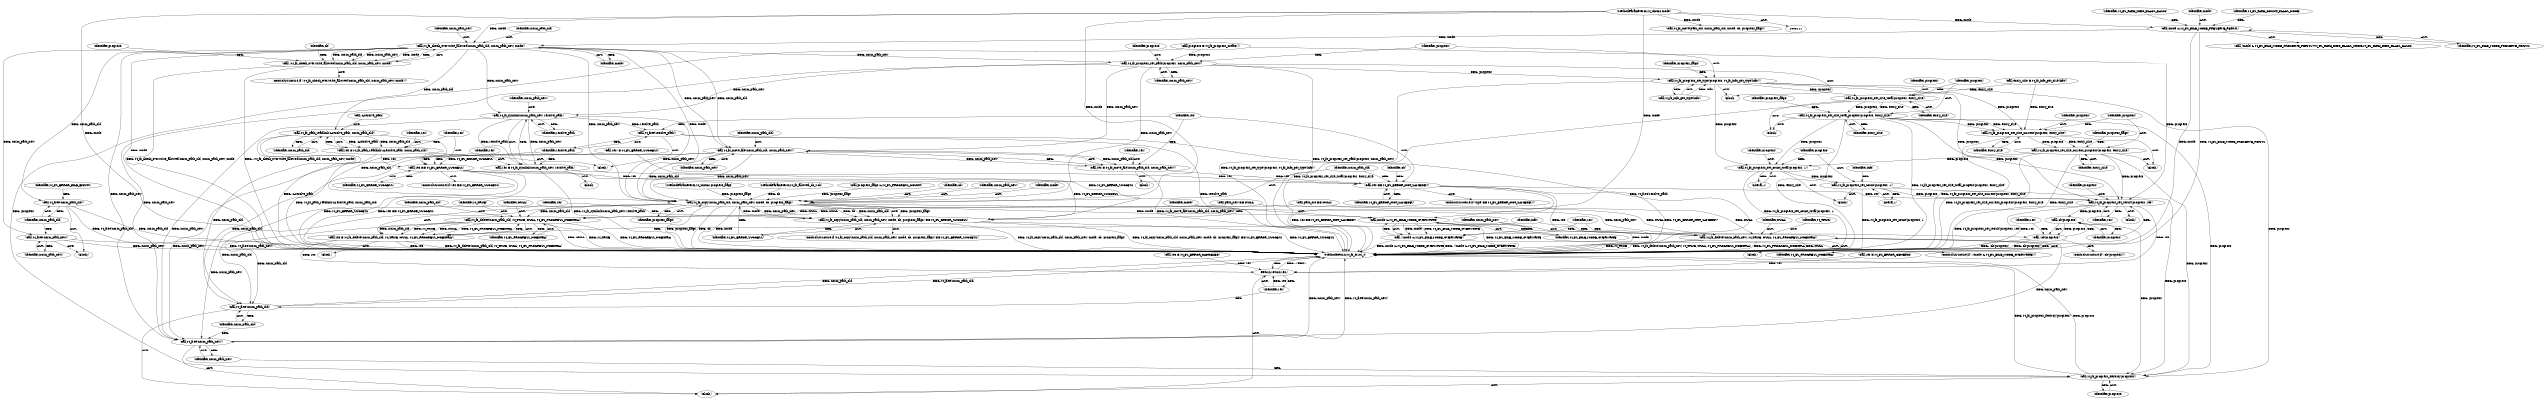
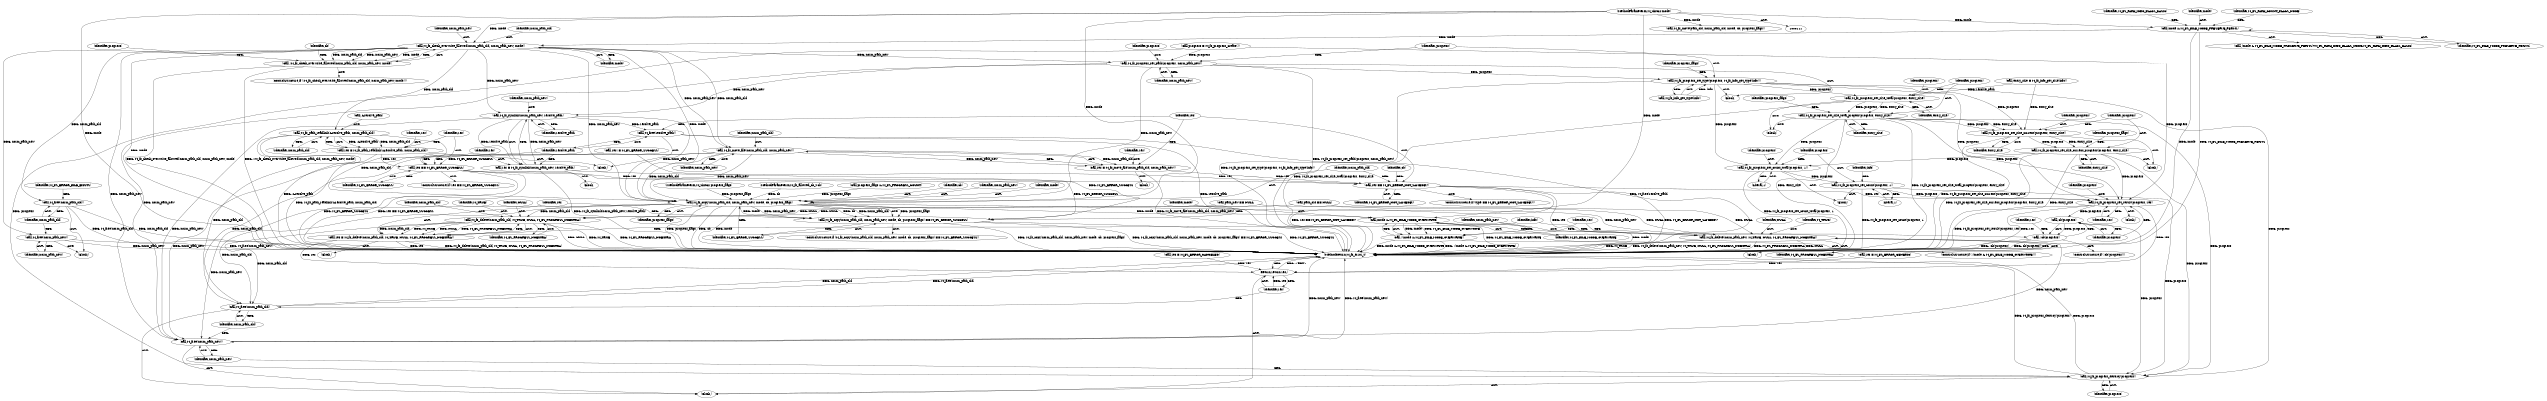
(1981, 90) -> (1981, 90)
(1003, 147) -> none
